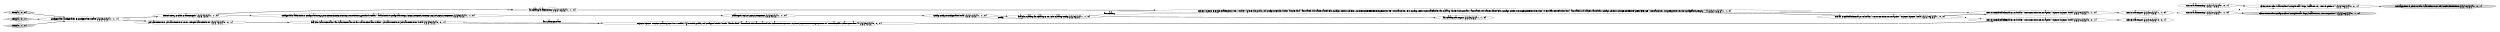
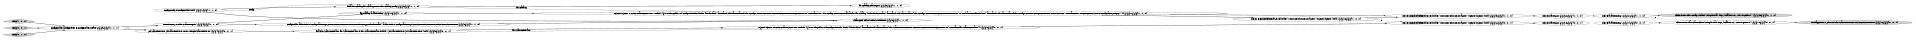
(759, 16) -> (881, 20)
(859, 16) -> (520, 21)
